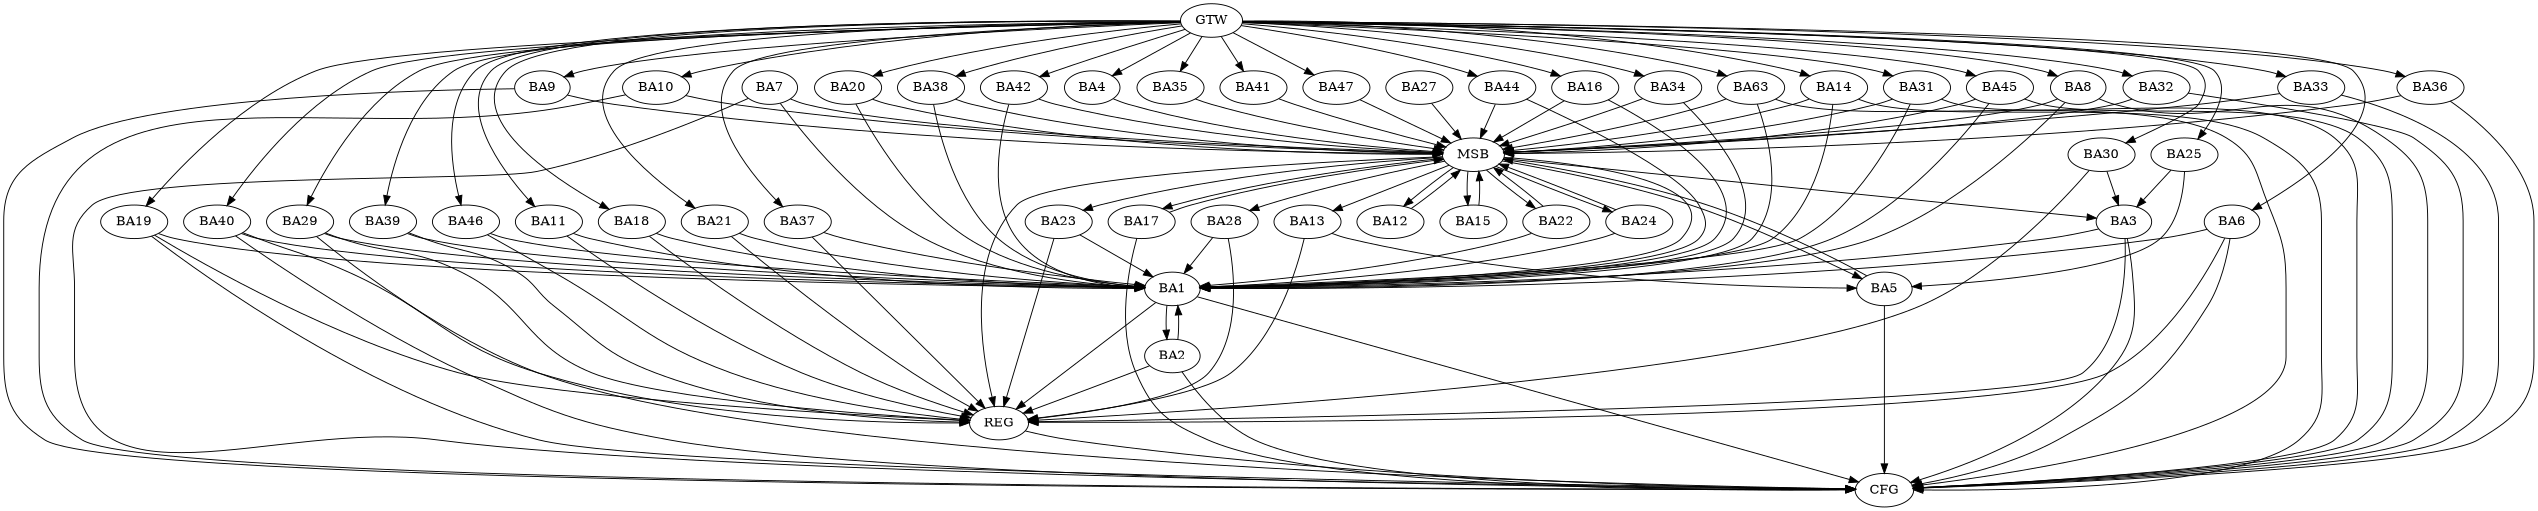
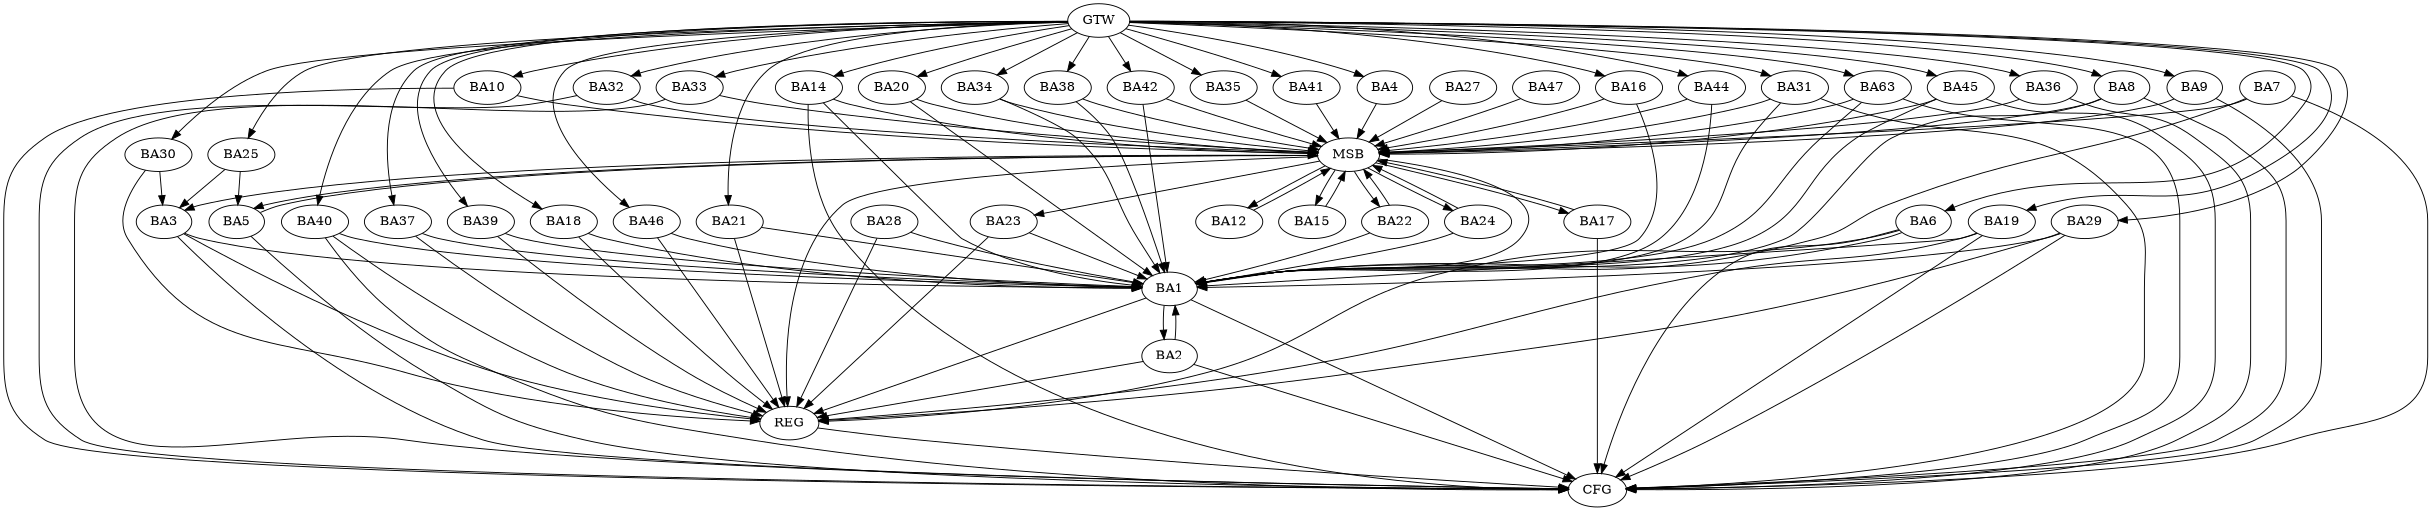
(1269, 52) -> none
(1351, 182) -> none
(549, 222) -> none
(1308, 222) -> none
